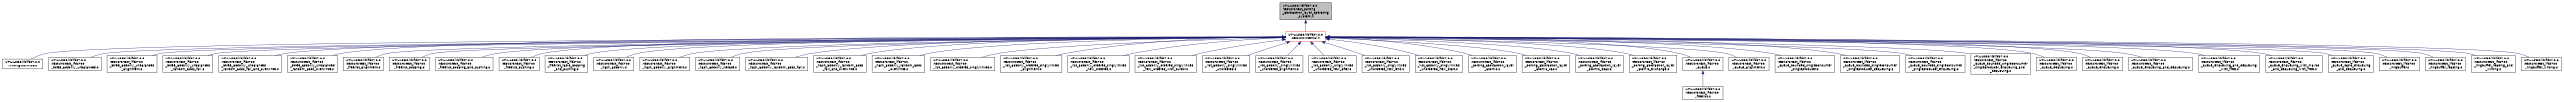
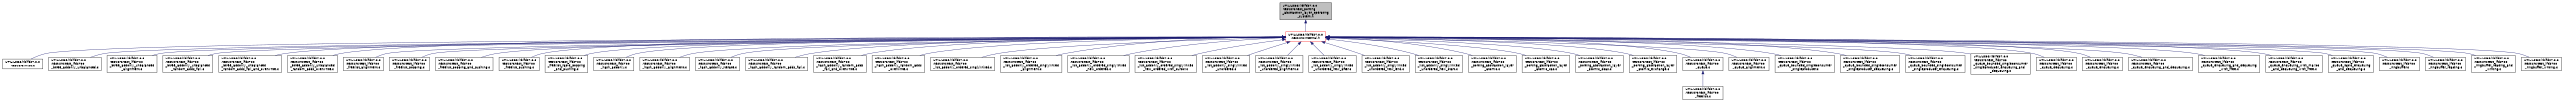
(23, 64) -> (23, 64)
